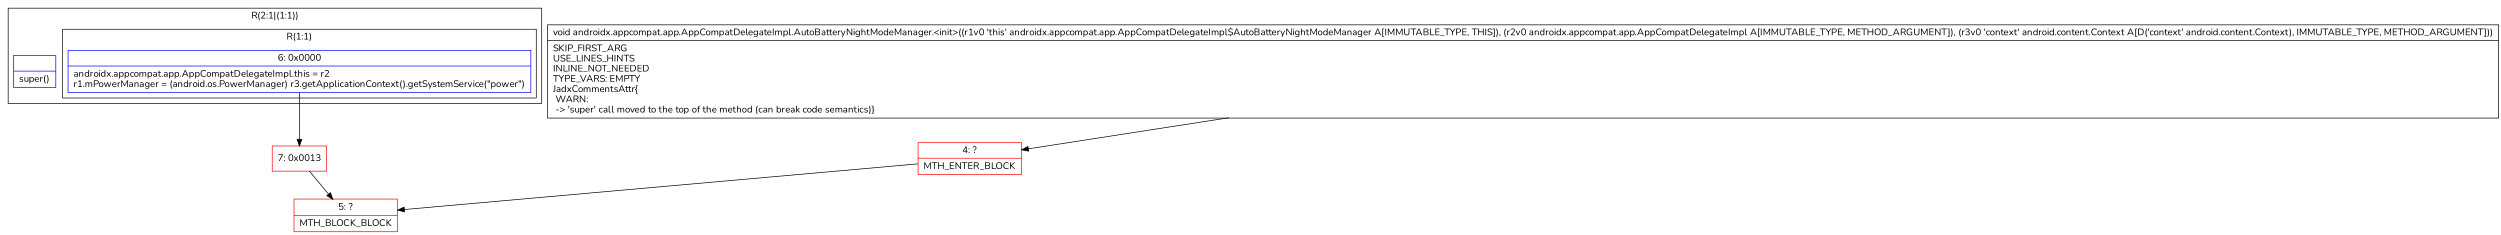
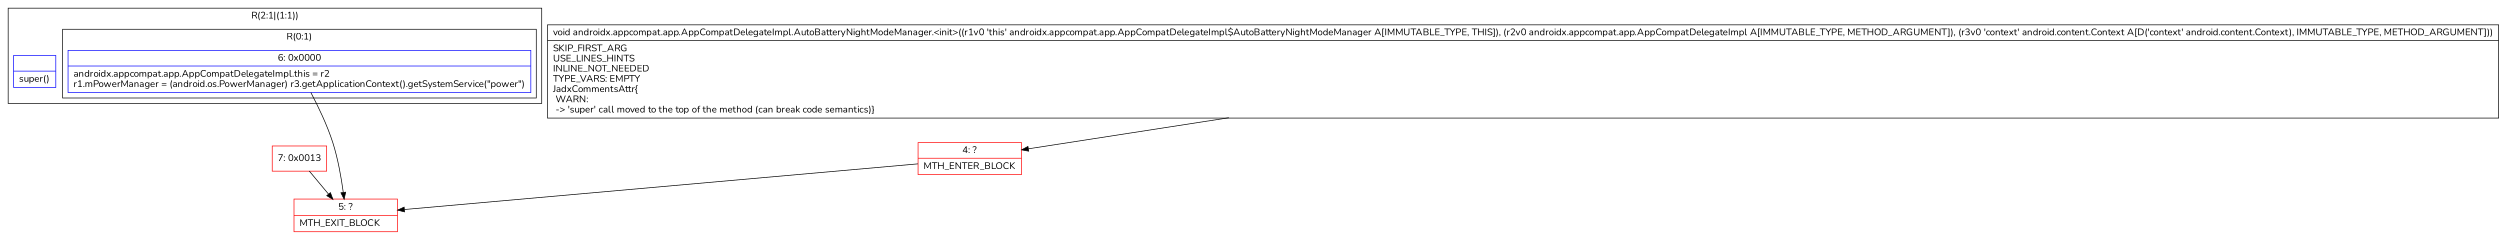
(299, 37) -> (299, 37)
(299, 116) -> (332, 141)
(346, 223) -> (340, 223)
